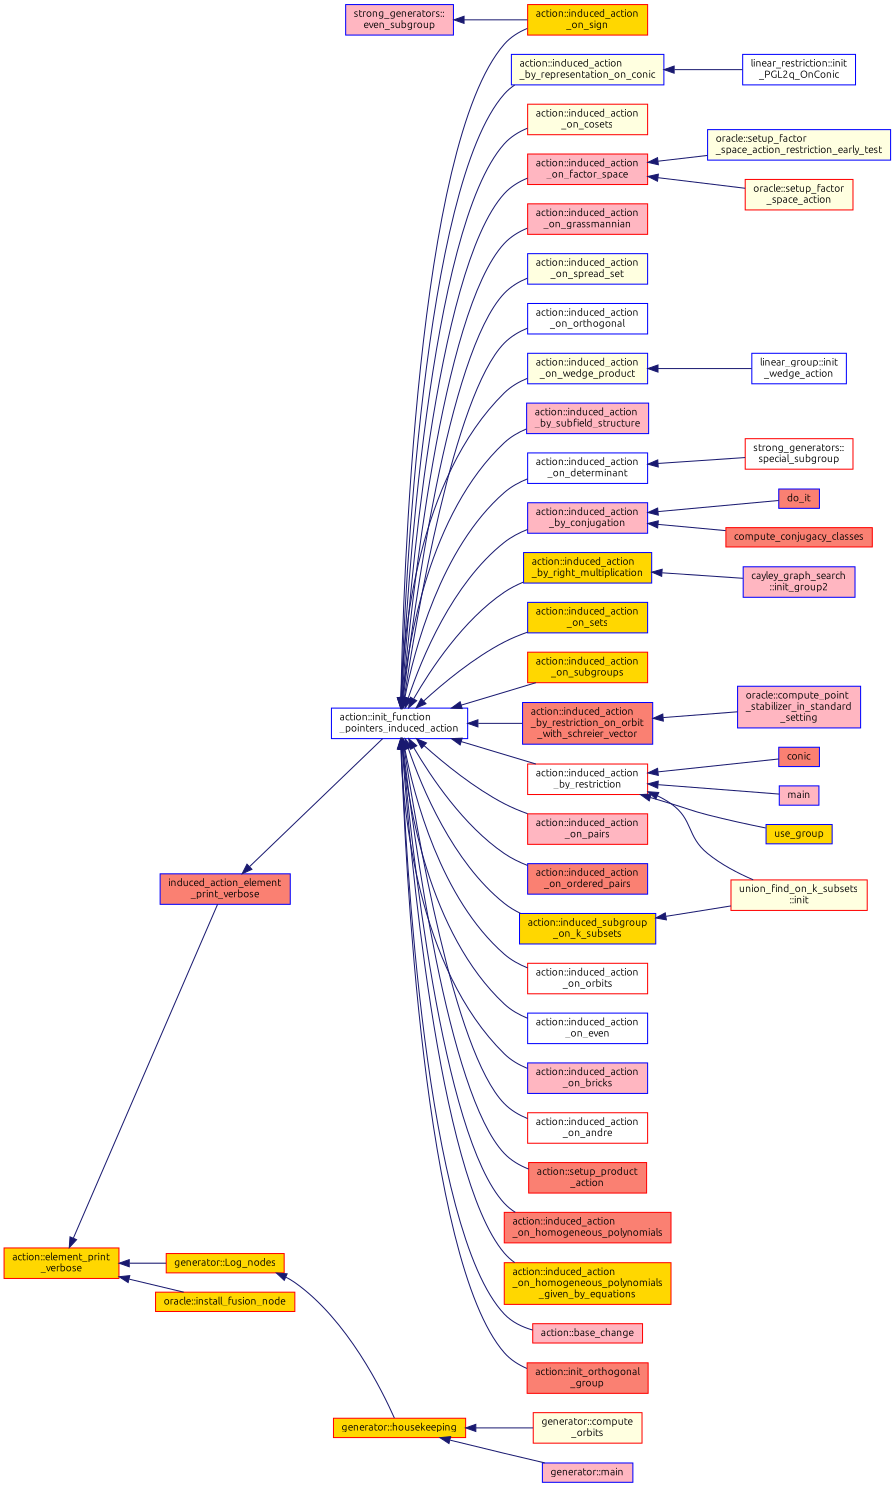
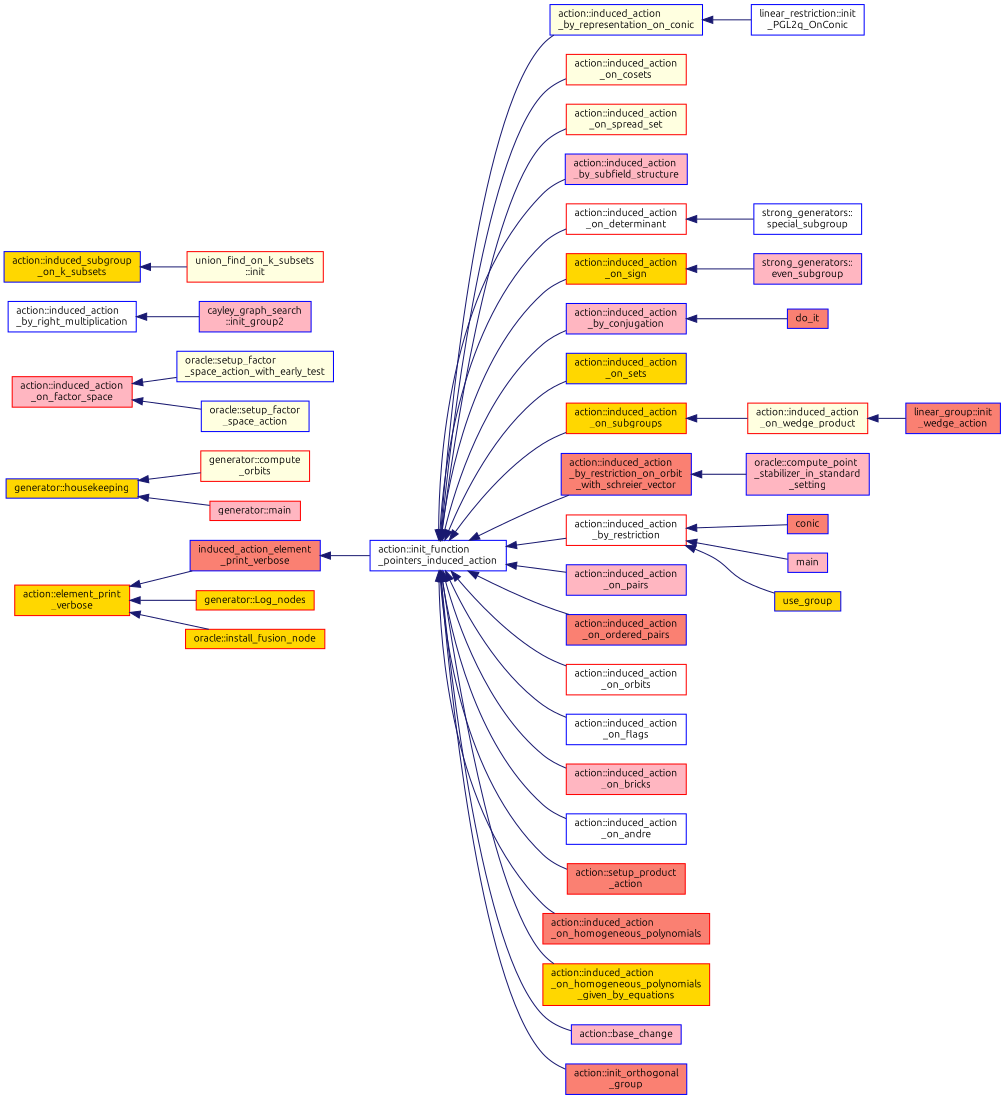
(496, 20) -> (725, 269)
(799, 145) -> (255, 367)
(799, 195) -> (255, 416)
(588, 219) -> none
(588, 269) -> (626, 119)
(588, 319) -> none
(588, 369) -> (808, 418)
(799, 369) -> (953, 418)
(432, 426) -> none
(463, 449) -> (722, 418)
(799, 454) -> (808, 219)
(588, 468) -> (626, 219)
(799, 537) -> none
(588, 568) -> (72, 317)
(460, 632) -> none
(588, 829) -> (626, 580)
(451, 841) -> none
(699, 844) -> none
(588, 1028) -> (626, 729)
(588, 1078) -> (626, 779)
(588, 1128) -> (626, 829)
(588, 1333) -> (626, 1034)
(350, 1340) -> none
(588, 1378) -> (626, 1079)
(400, 1428) -> (72, 489)
(588, 1473) -> (255, 511)
